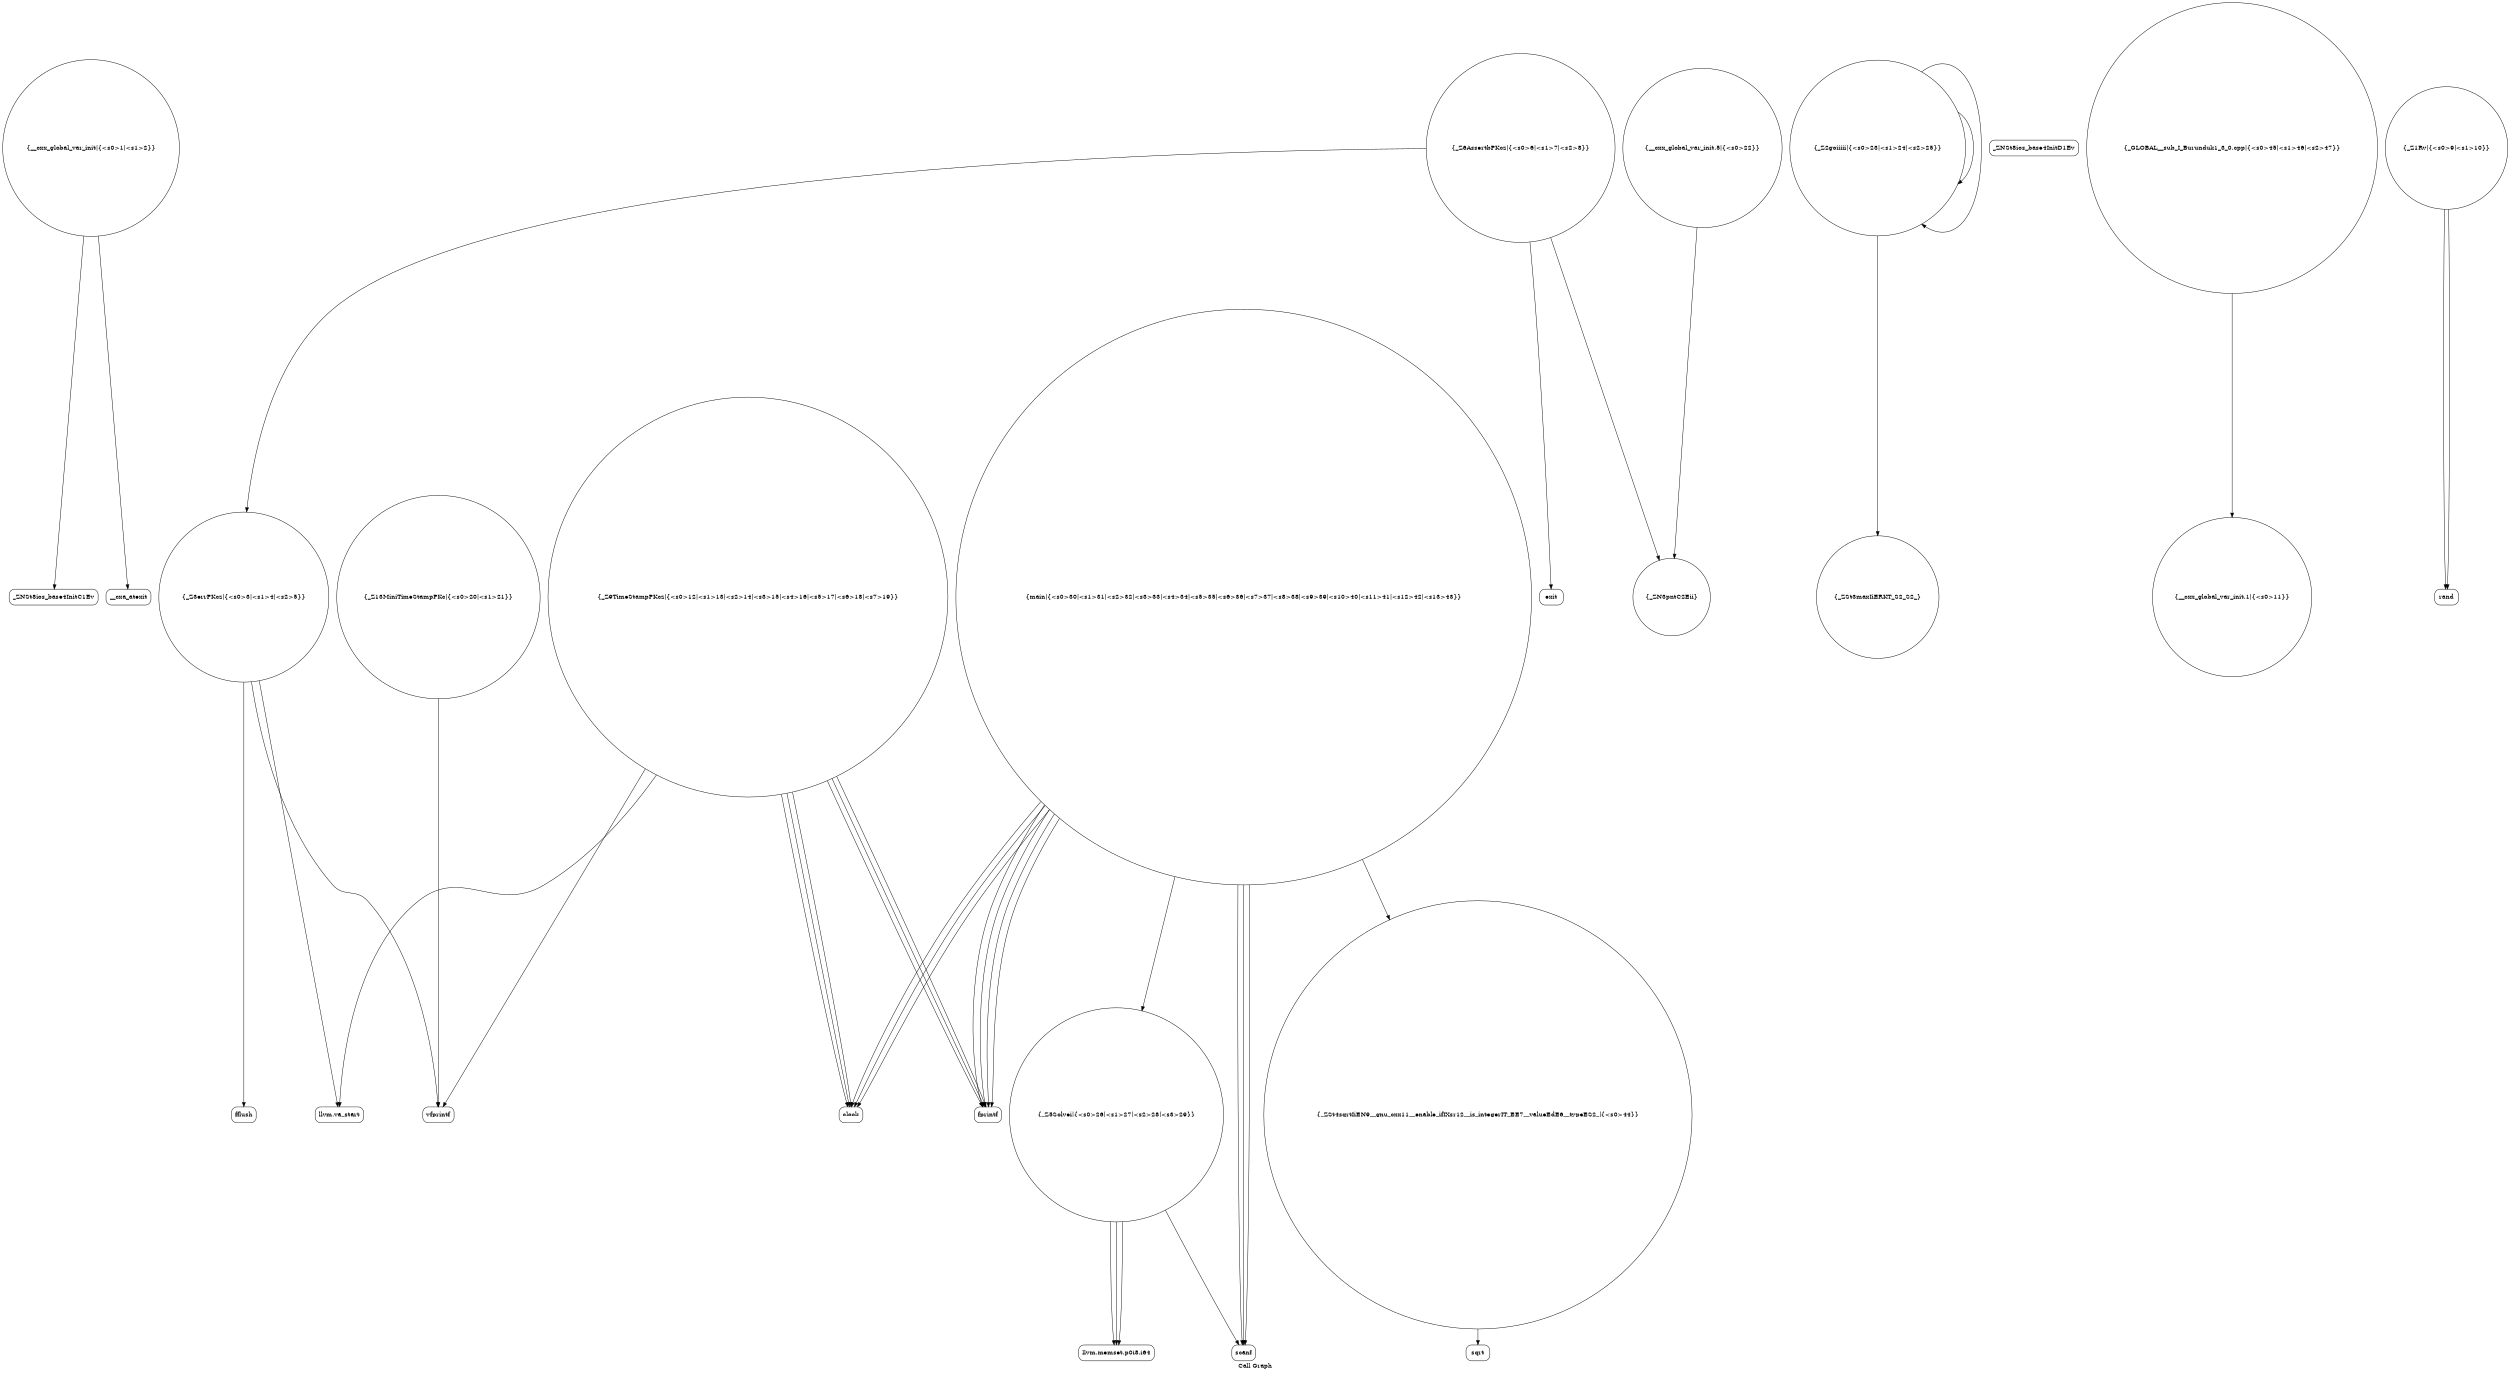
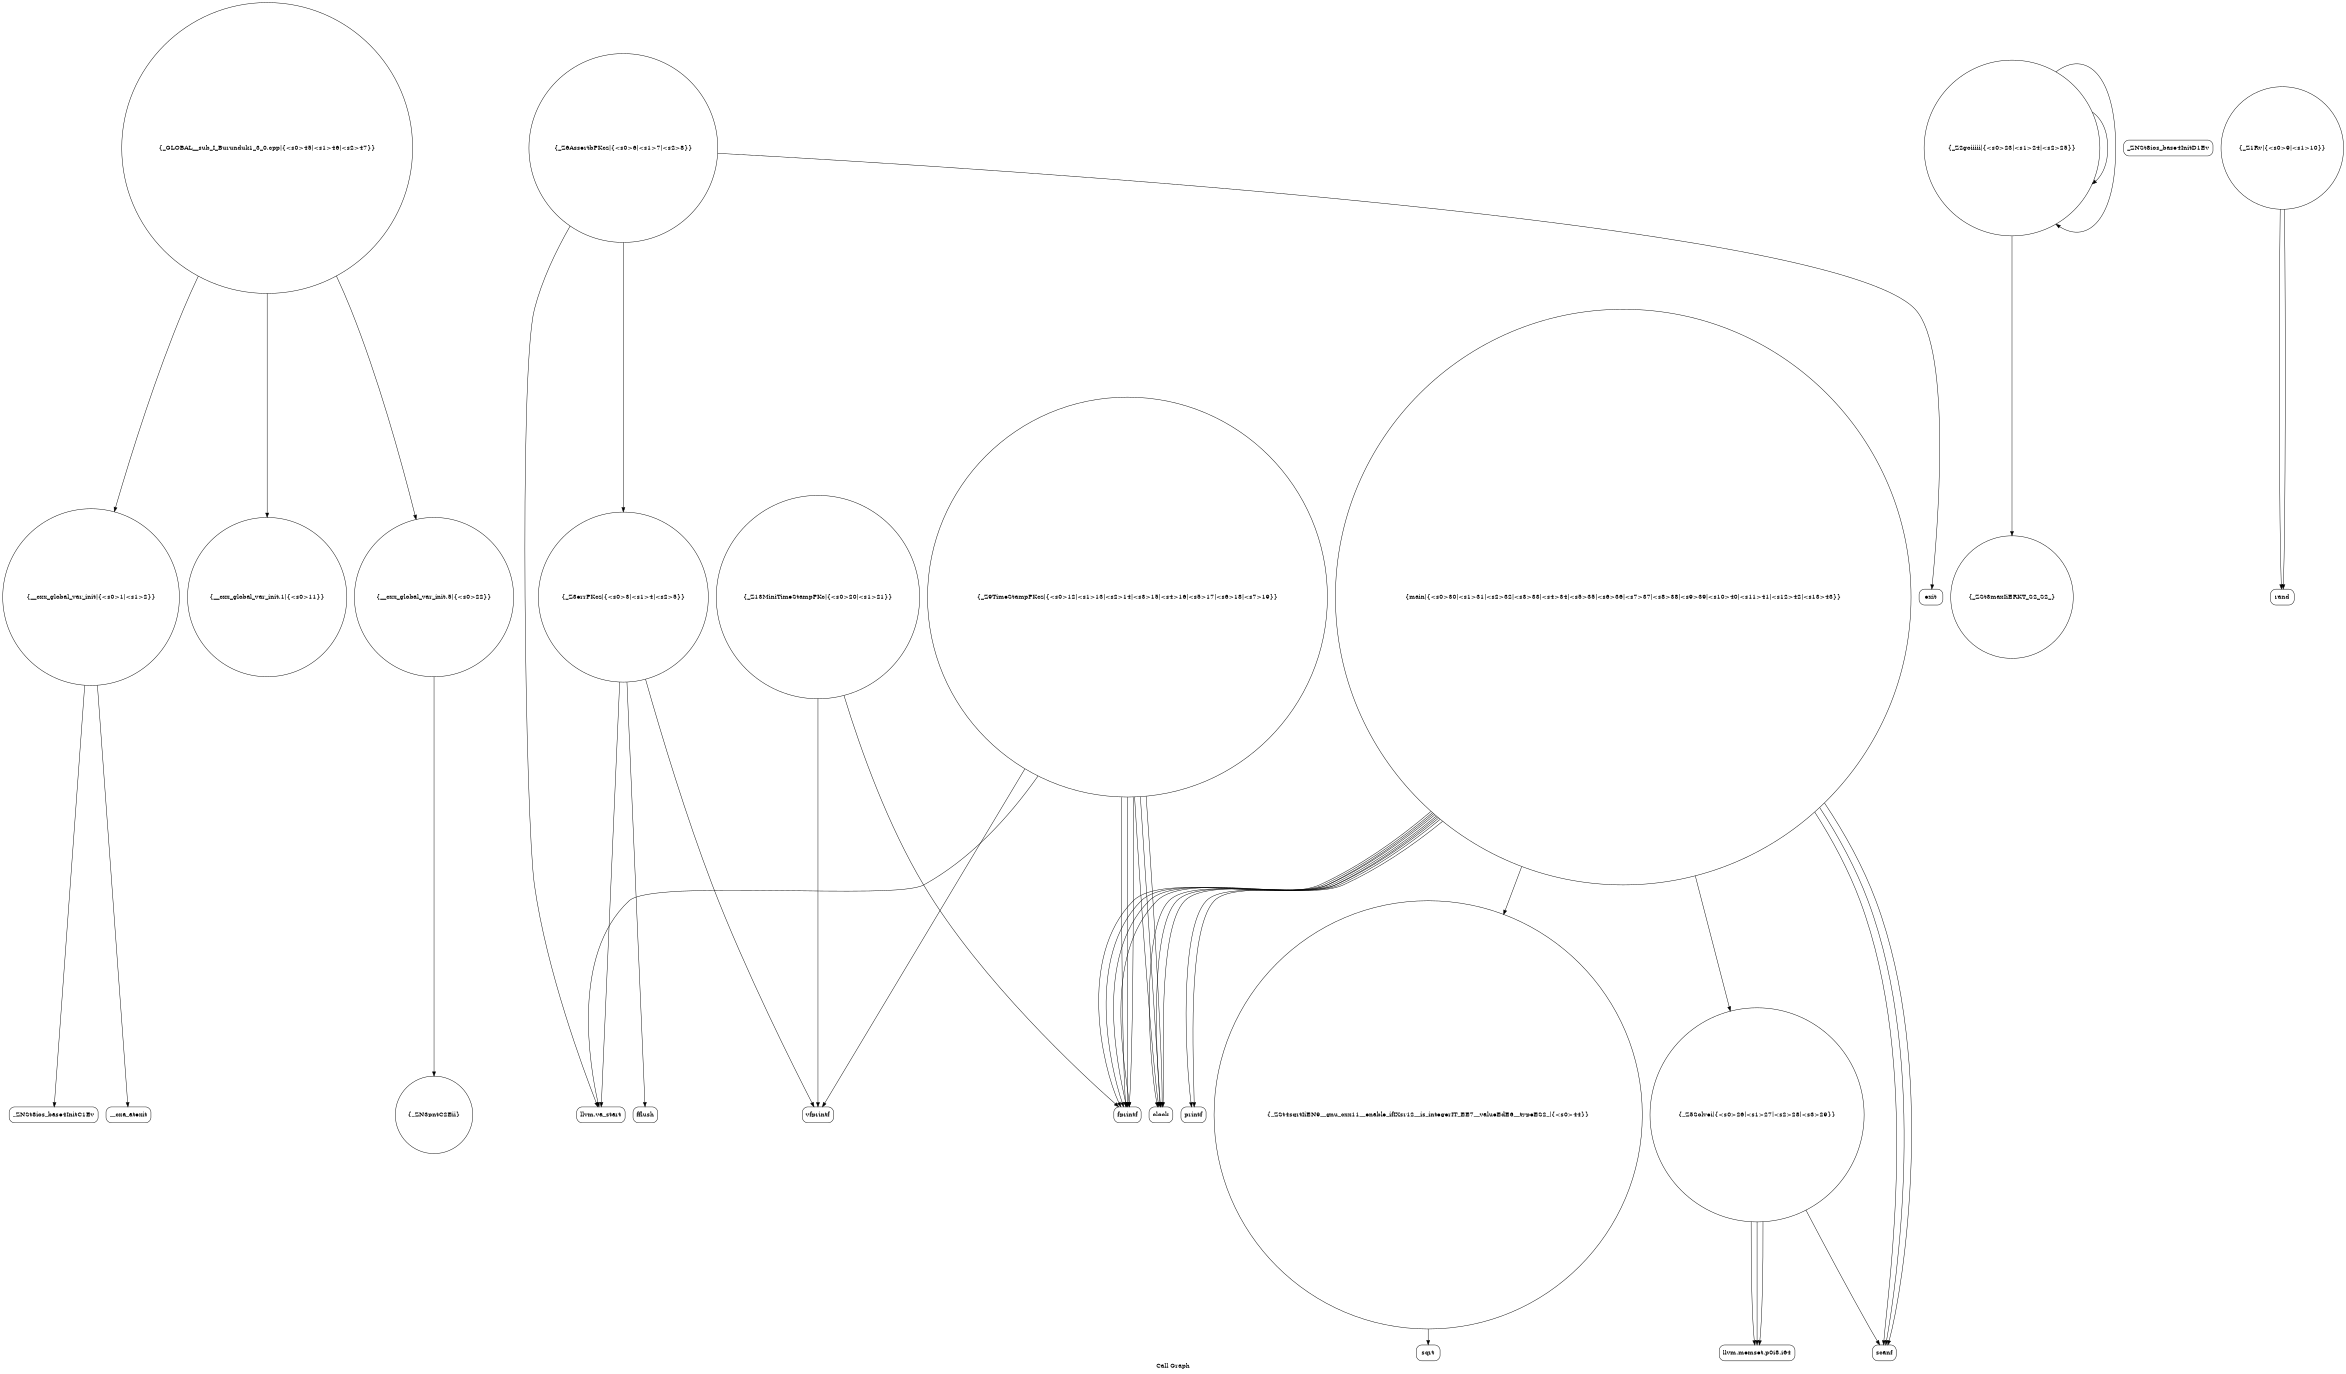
none -> (153, 390)
none -> (381, 394)
(1604, 397) -> (526, 665)
none -> (947, 921)
none -> (1194, 1115)
